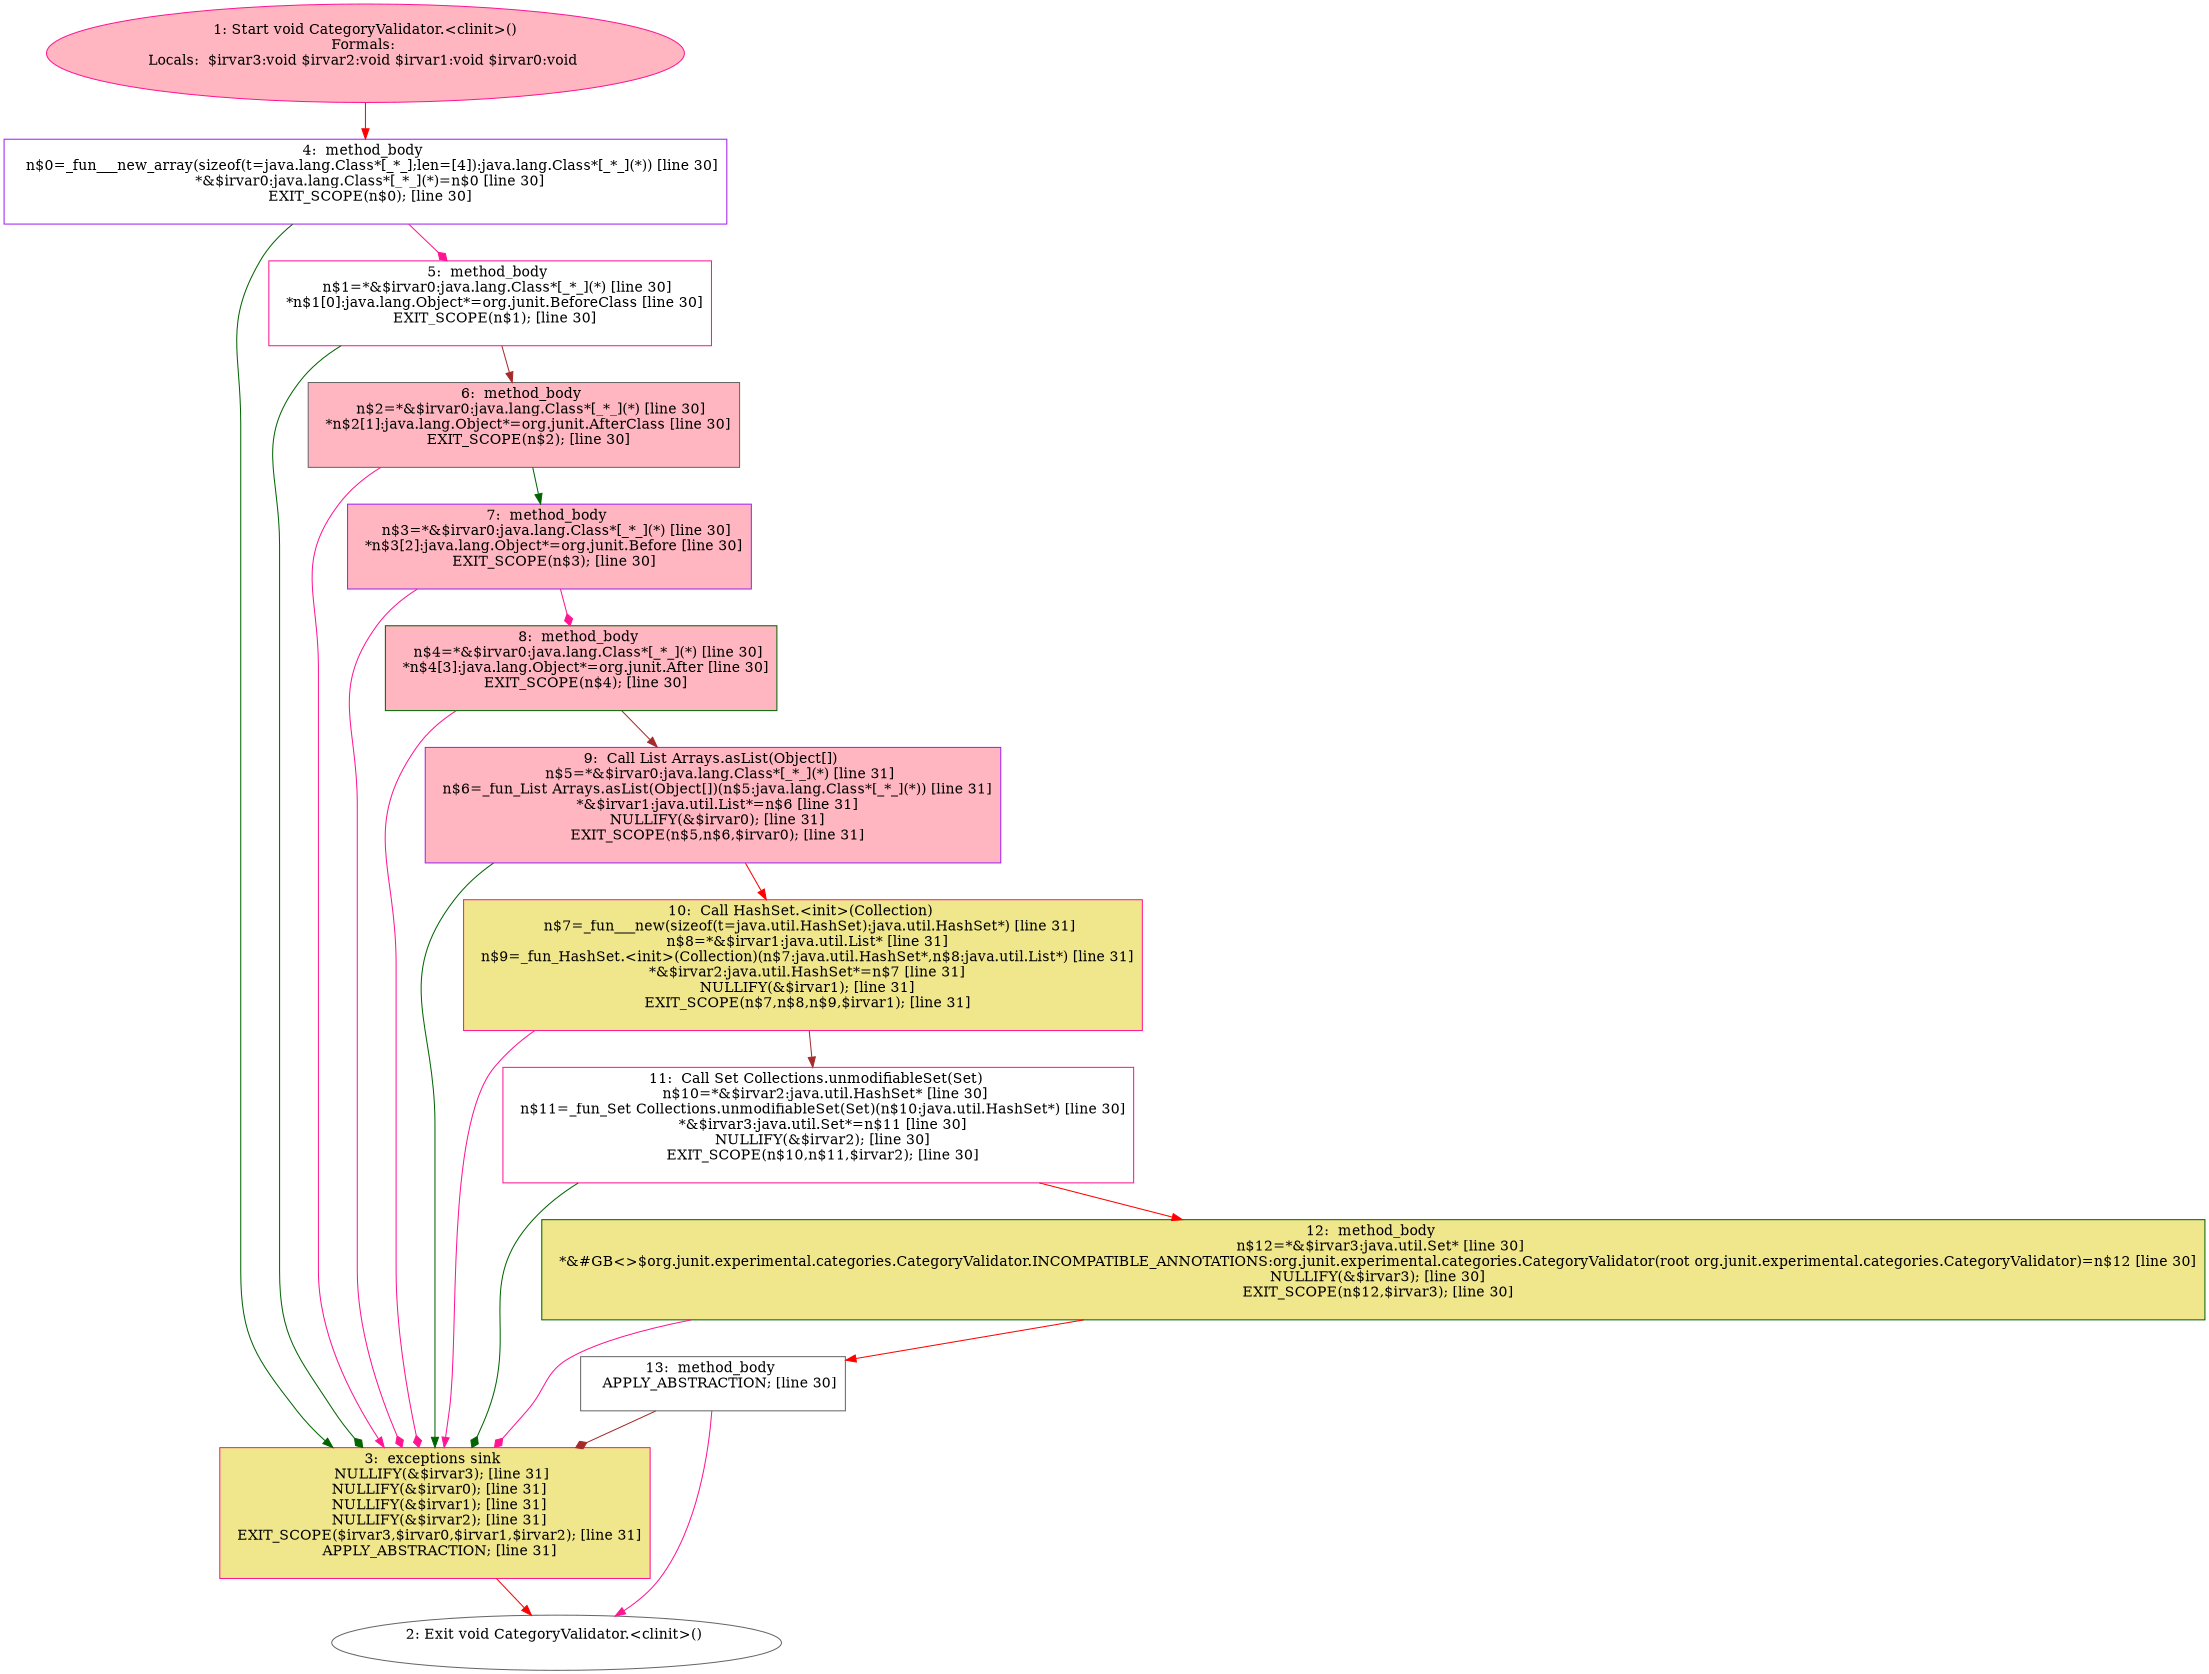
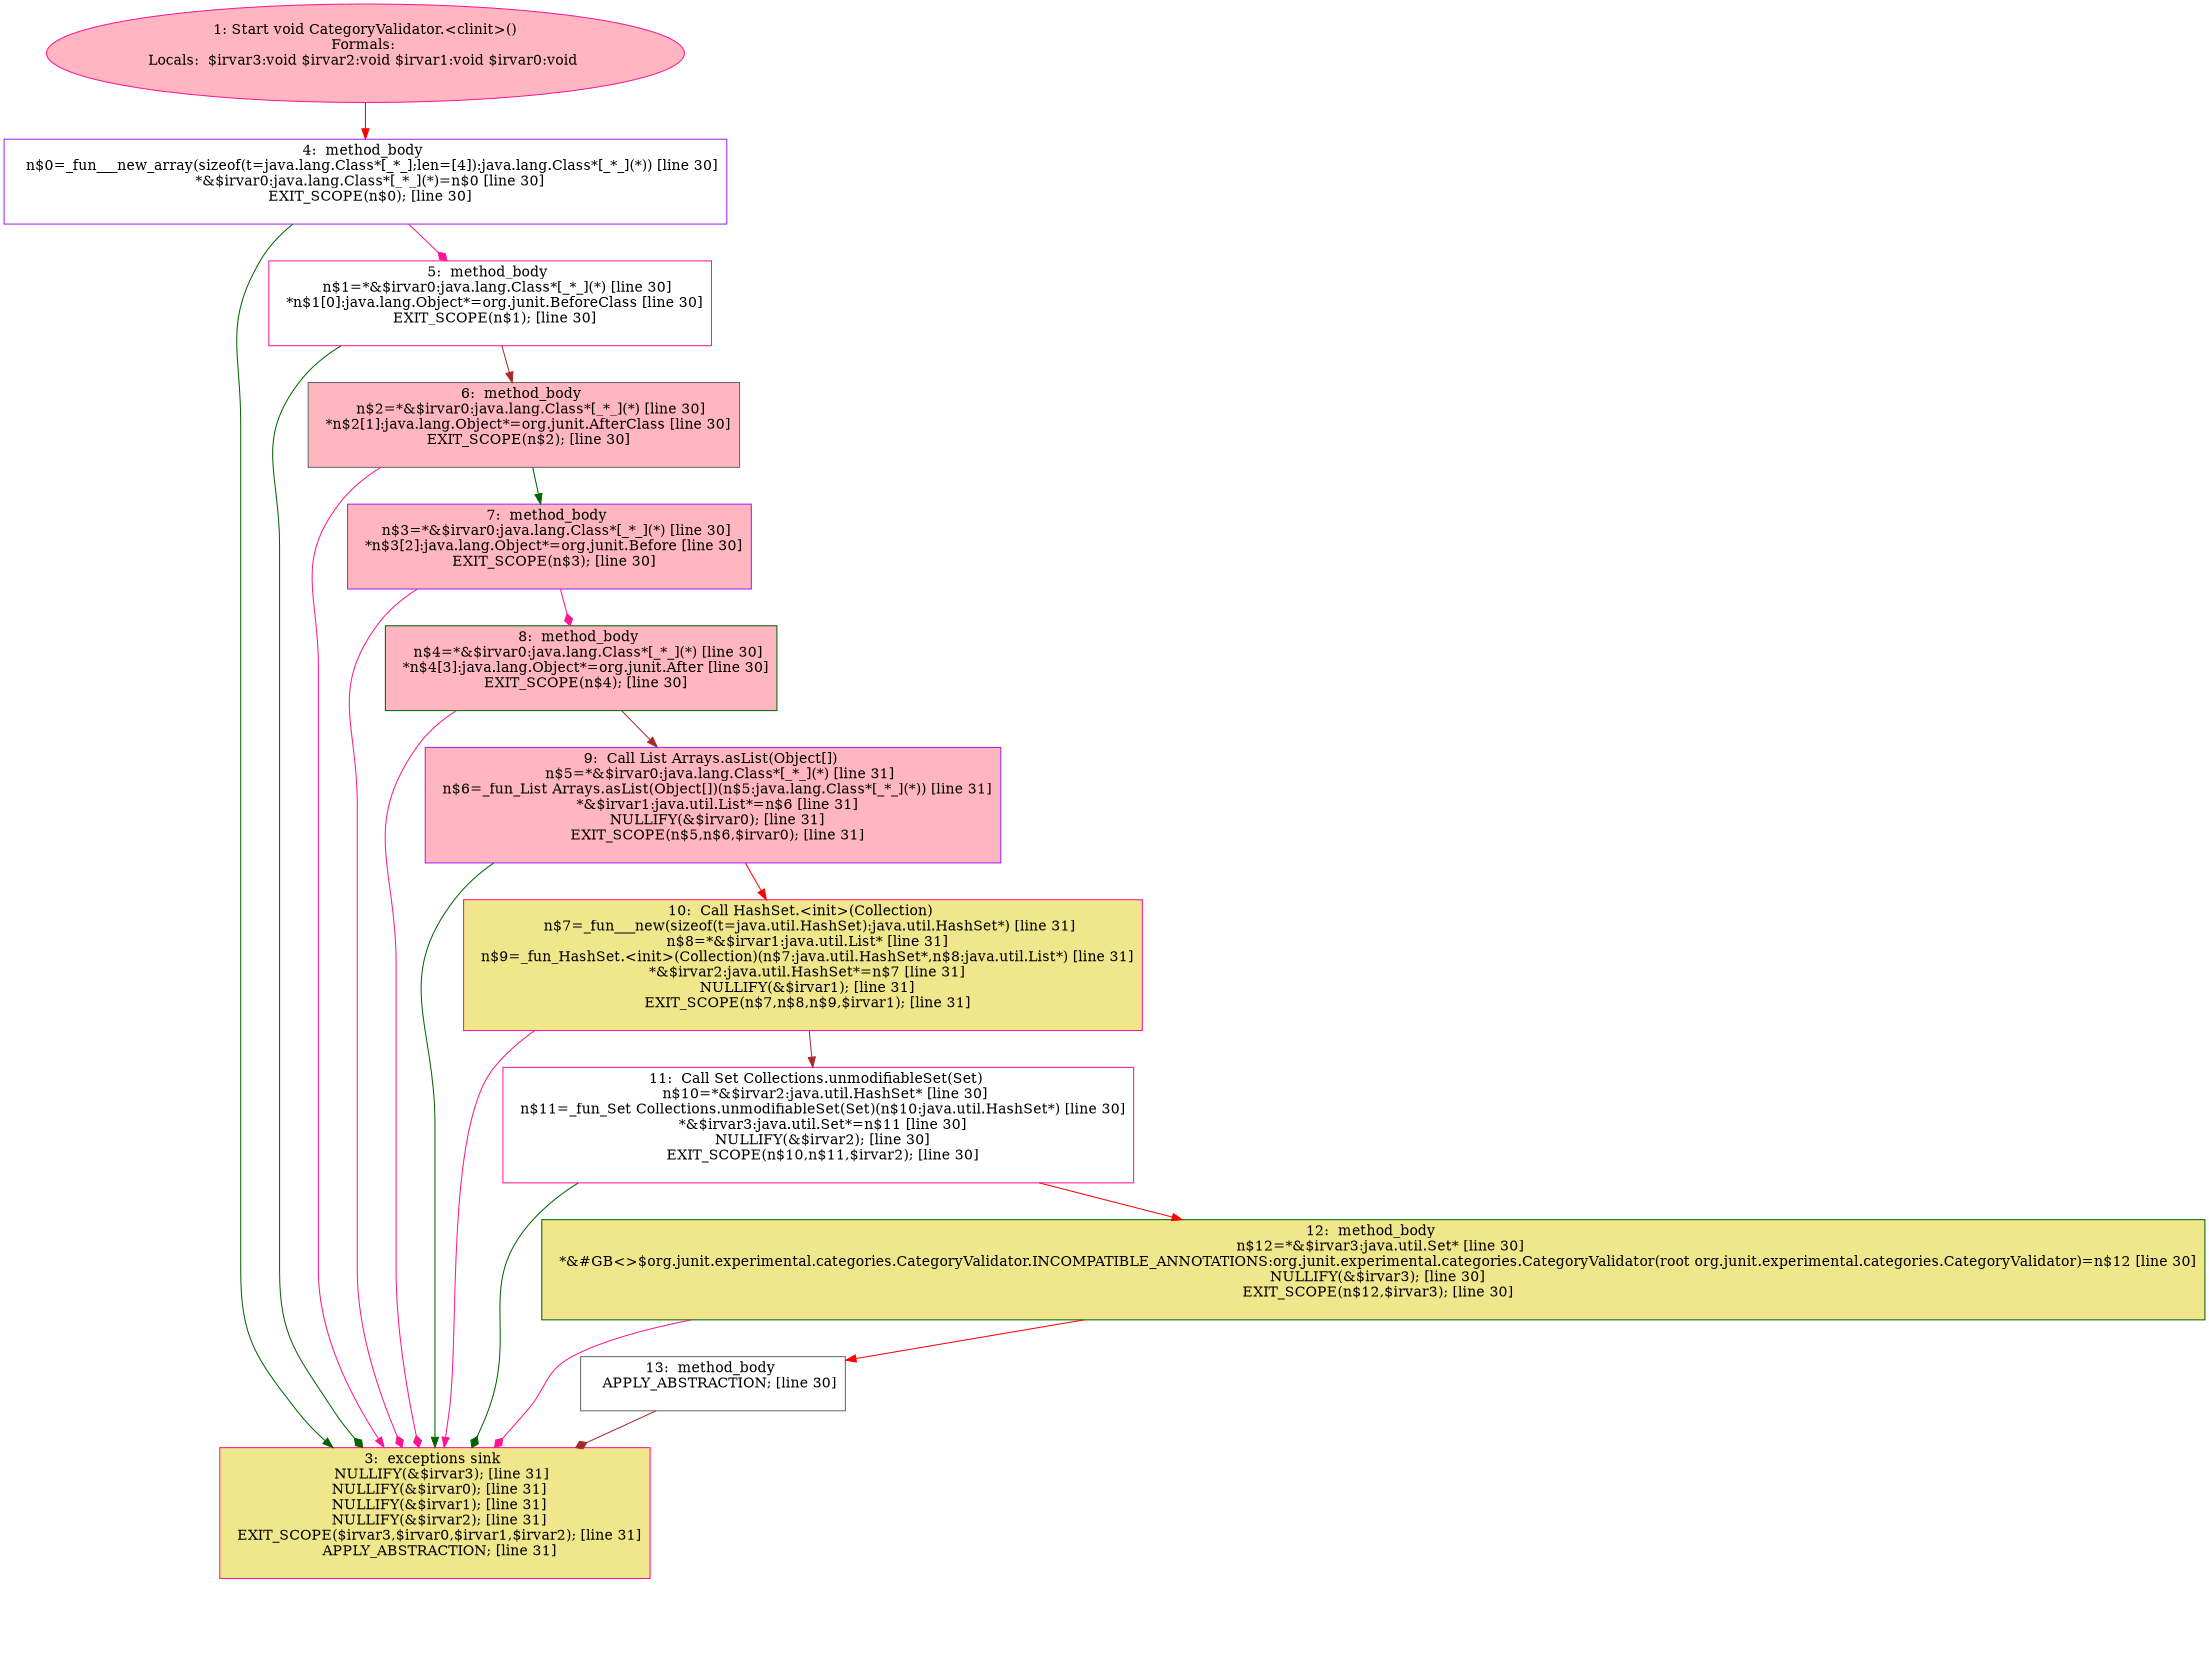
(557, 1643) -> none
